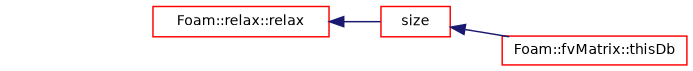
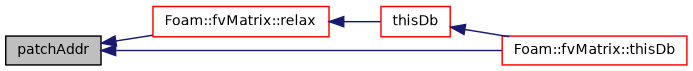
(241, 22) -> (241, 22)
(416, 22) -> (416, 22)
none -> (53, 51)
